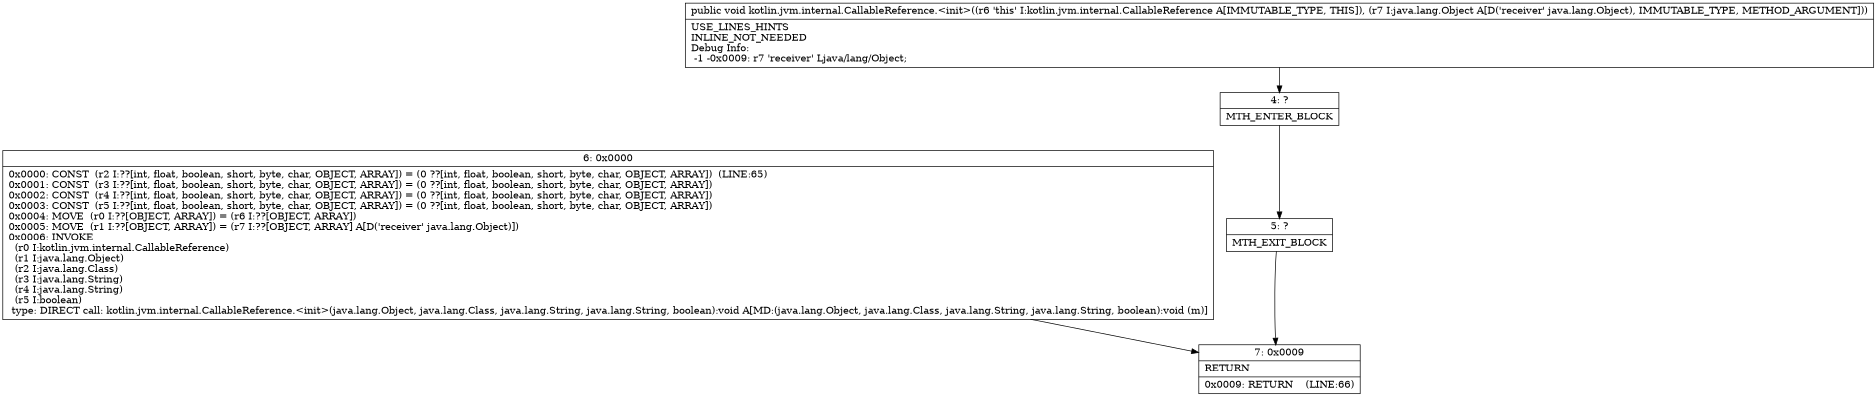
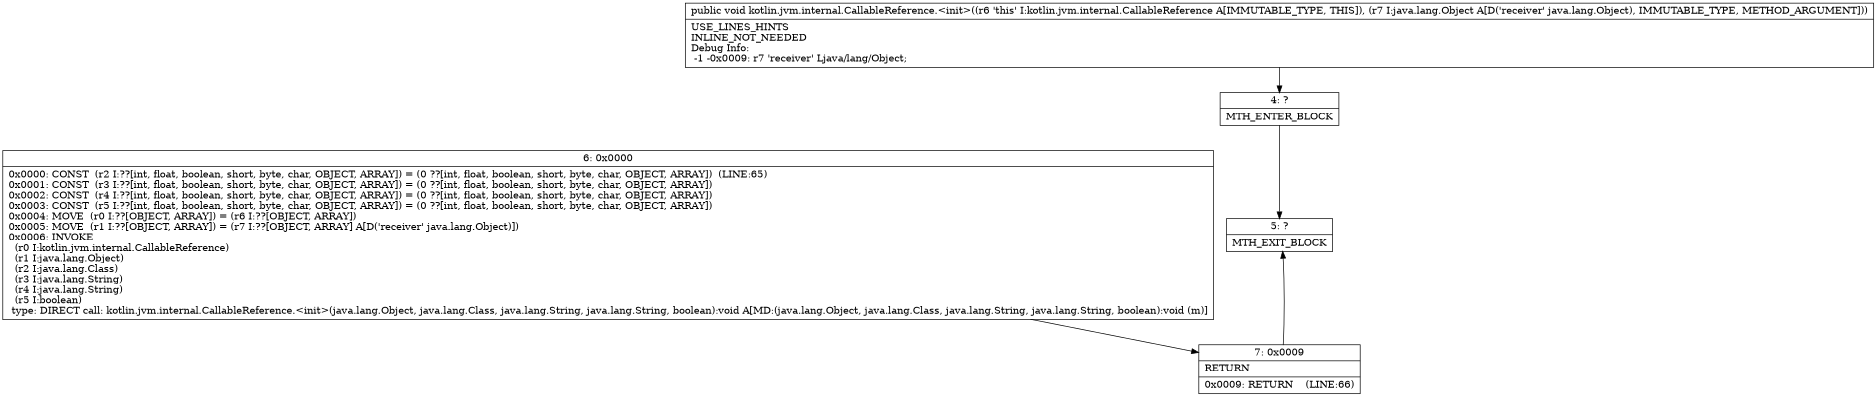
(1275, 295) -> (1284, 302)
